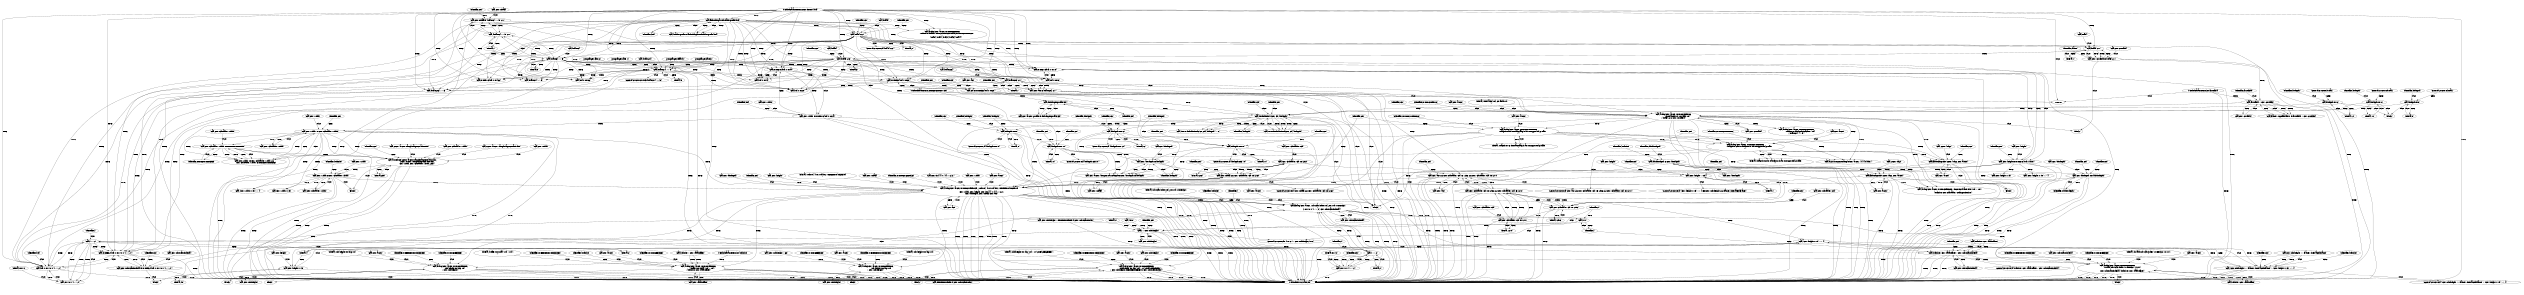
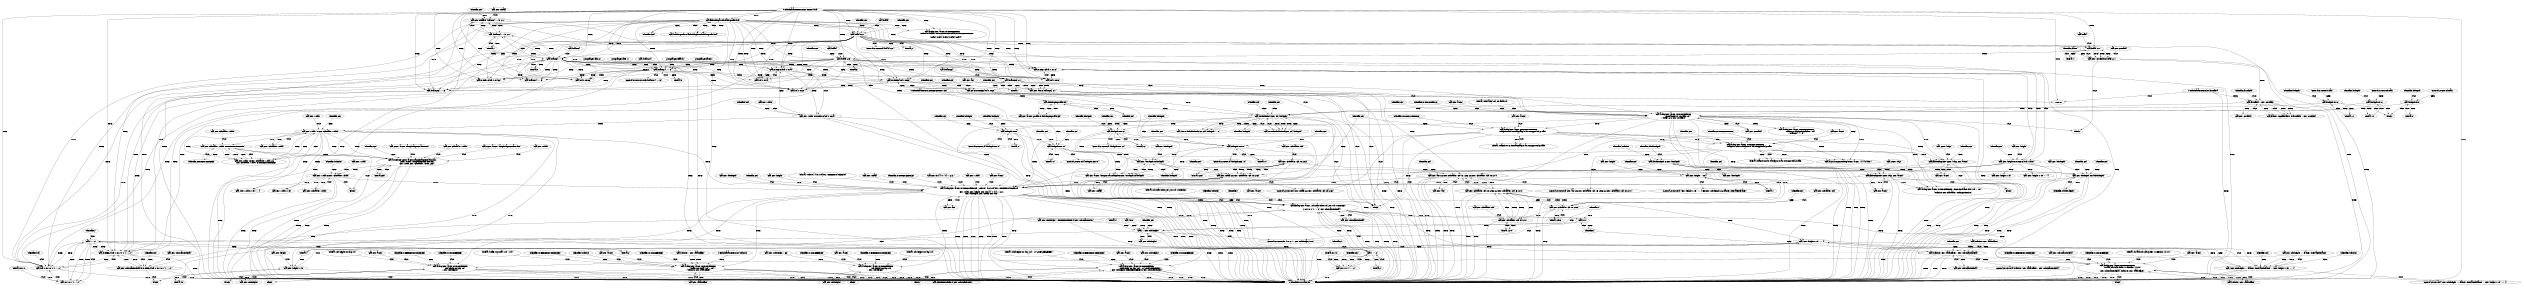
none -> (1410, 170)
